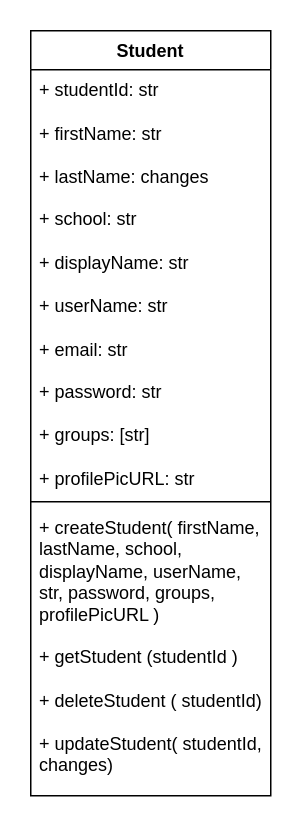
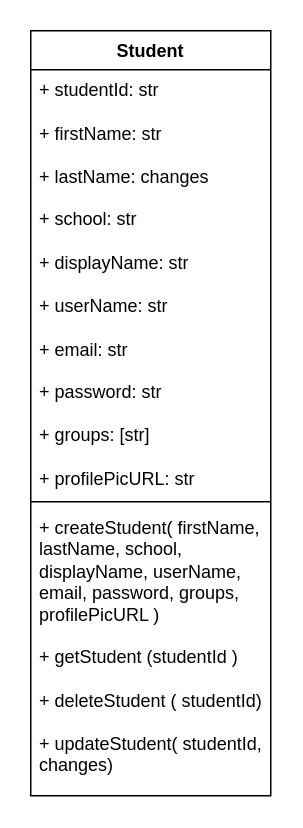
(152, 637) -> (152, 637)
